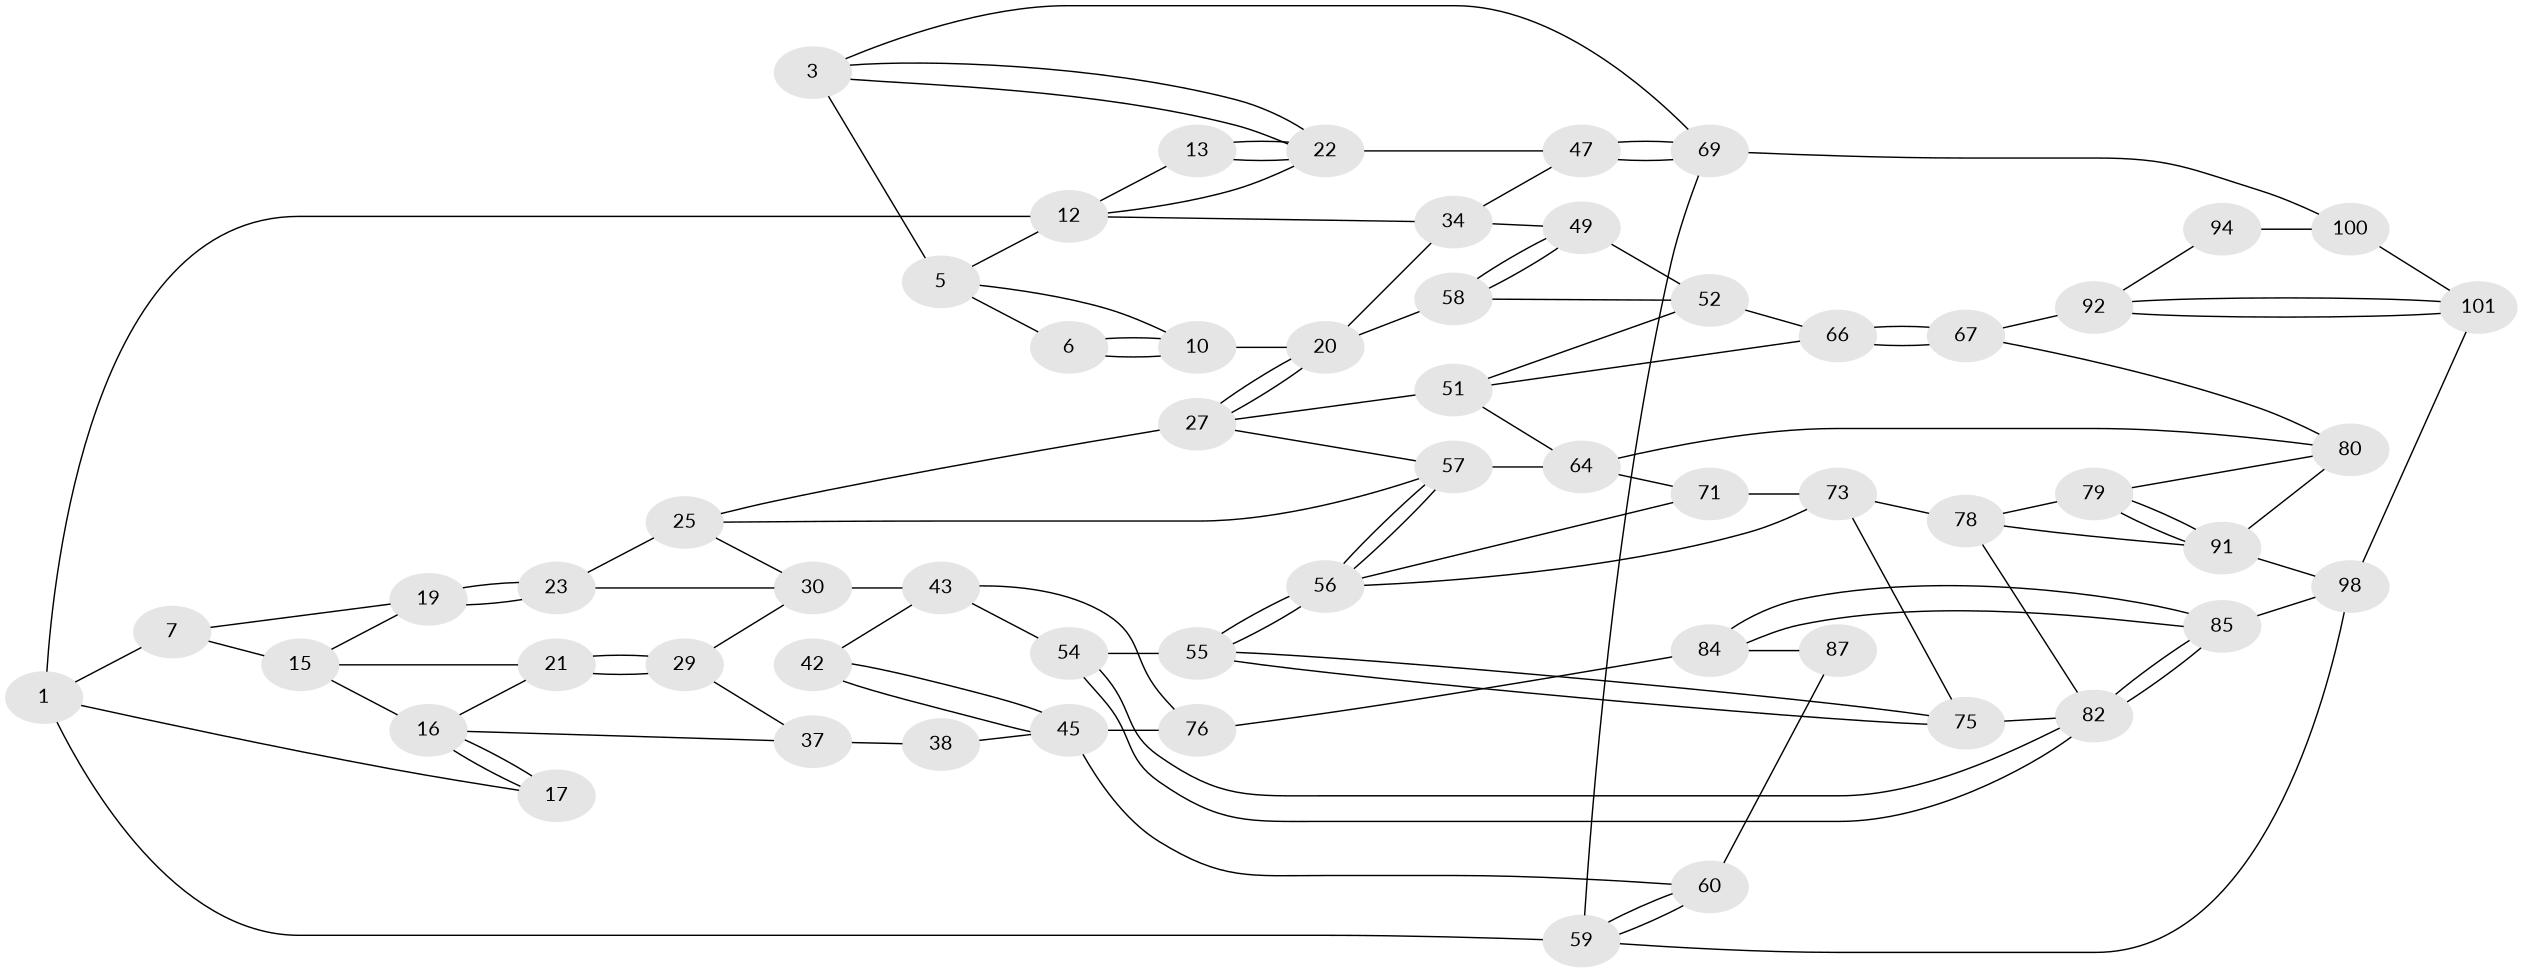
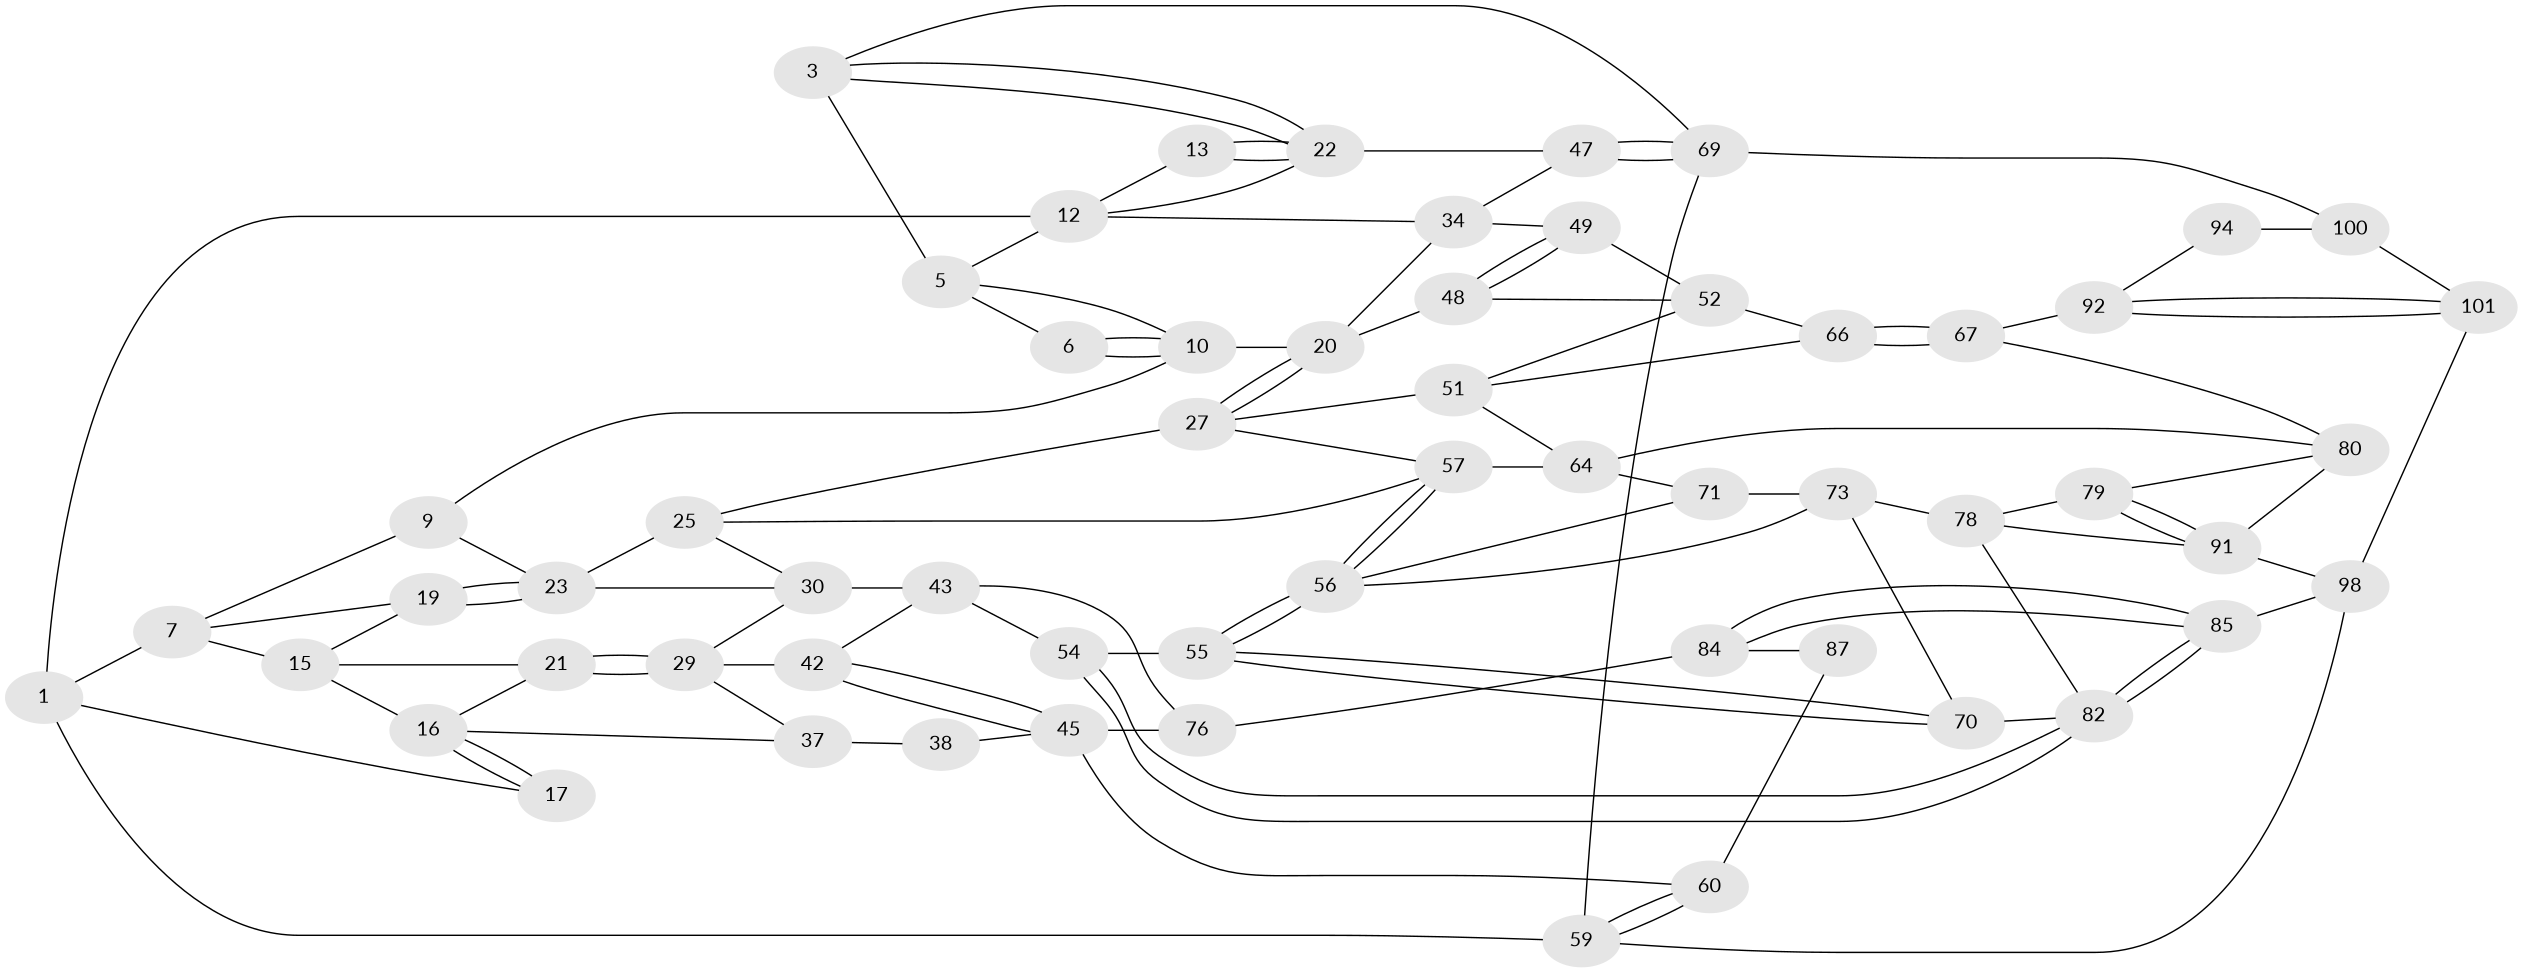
(1454, 299) -> (1454, 299)
none -> (429, 522)
none -> (749, 665)
(1966, 723) -> (1966, 723)
